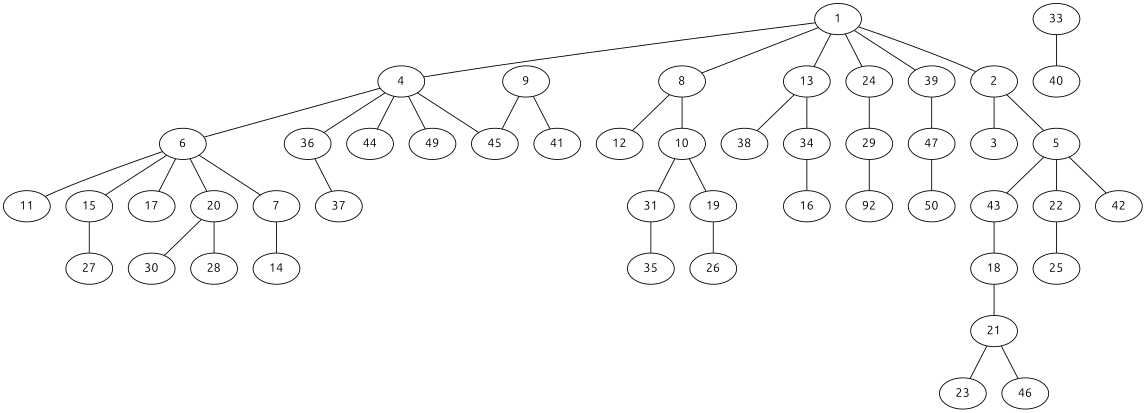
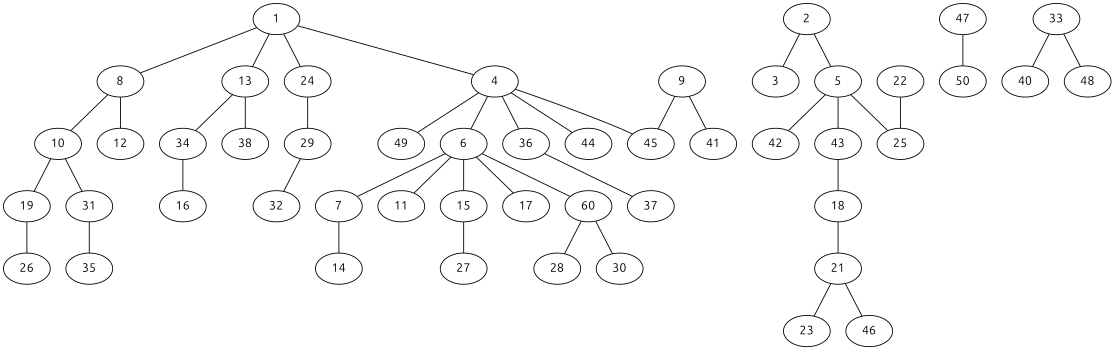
(918, 48) -> none
(932, 81) -> none
none -> (1088, 81)
(1056, 175) -> (869, 113)
(214, 206) -> (588, 206)
(869, 206) -> (276, 206)
